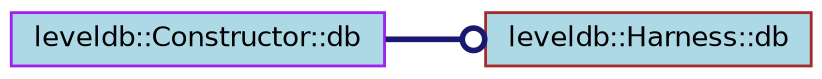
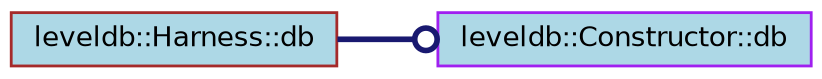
(424, 39) -> (376, 39)
